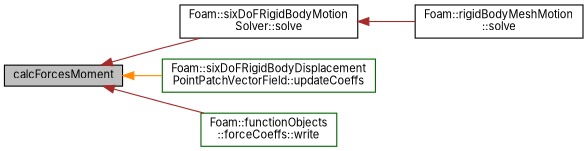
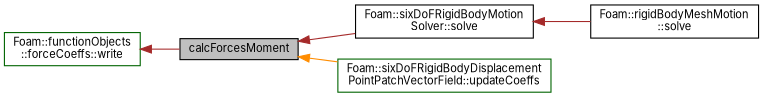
(159, 101) -> (165, 49)
